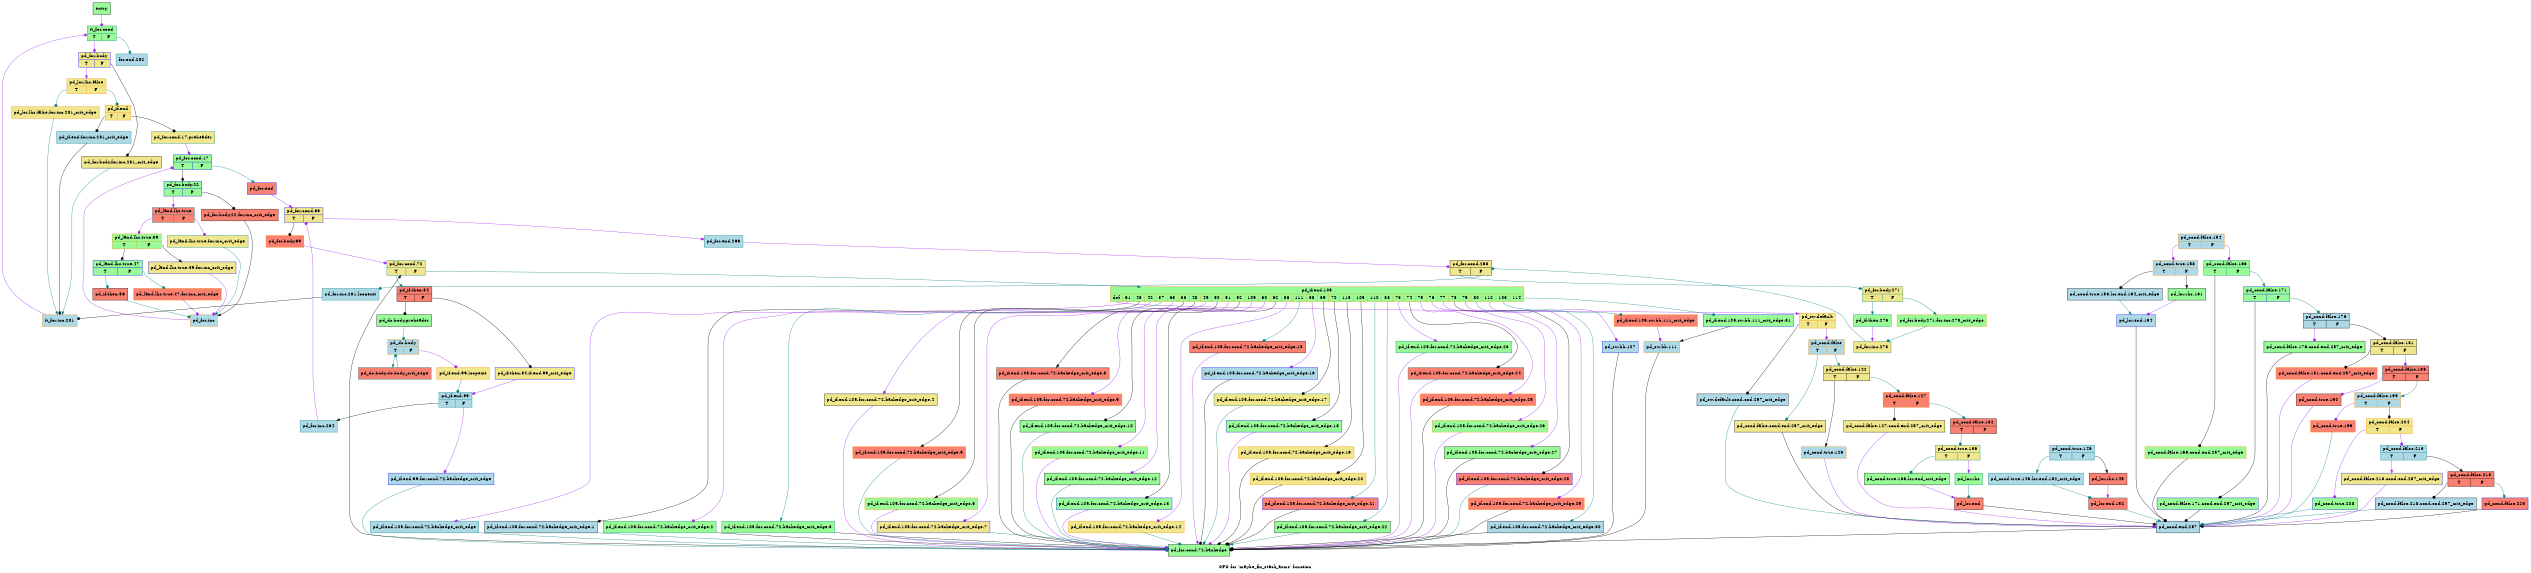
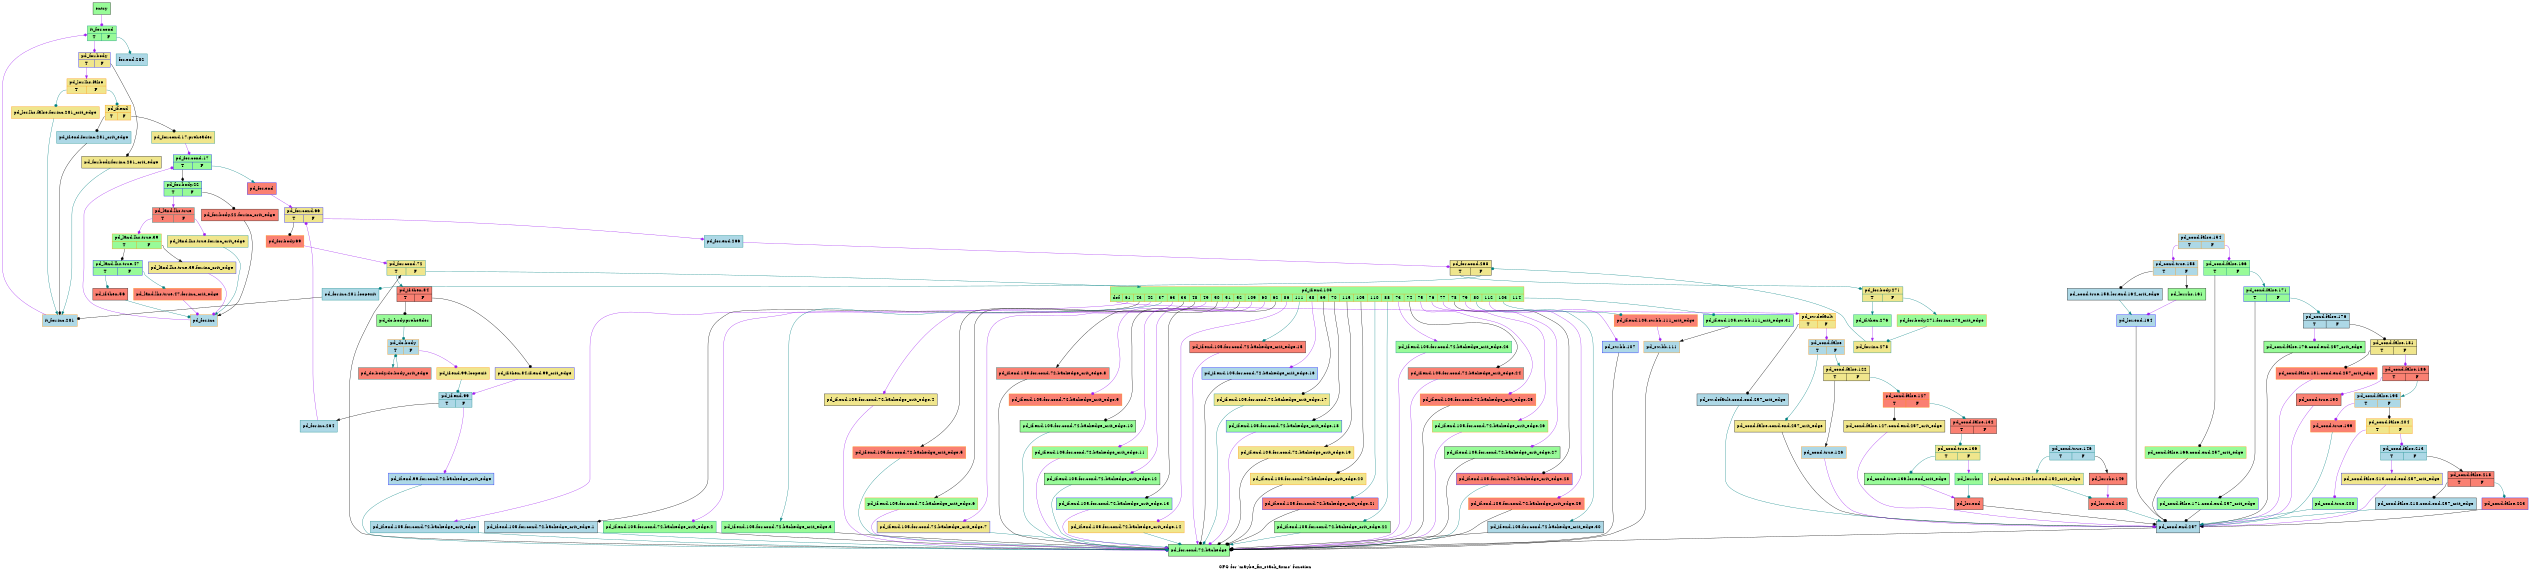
(2036, 479) -> (2036, 479)
(1024, 531) -> none
